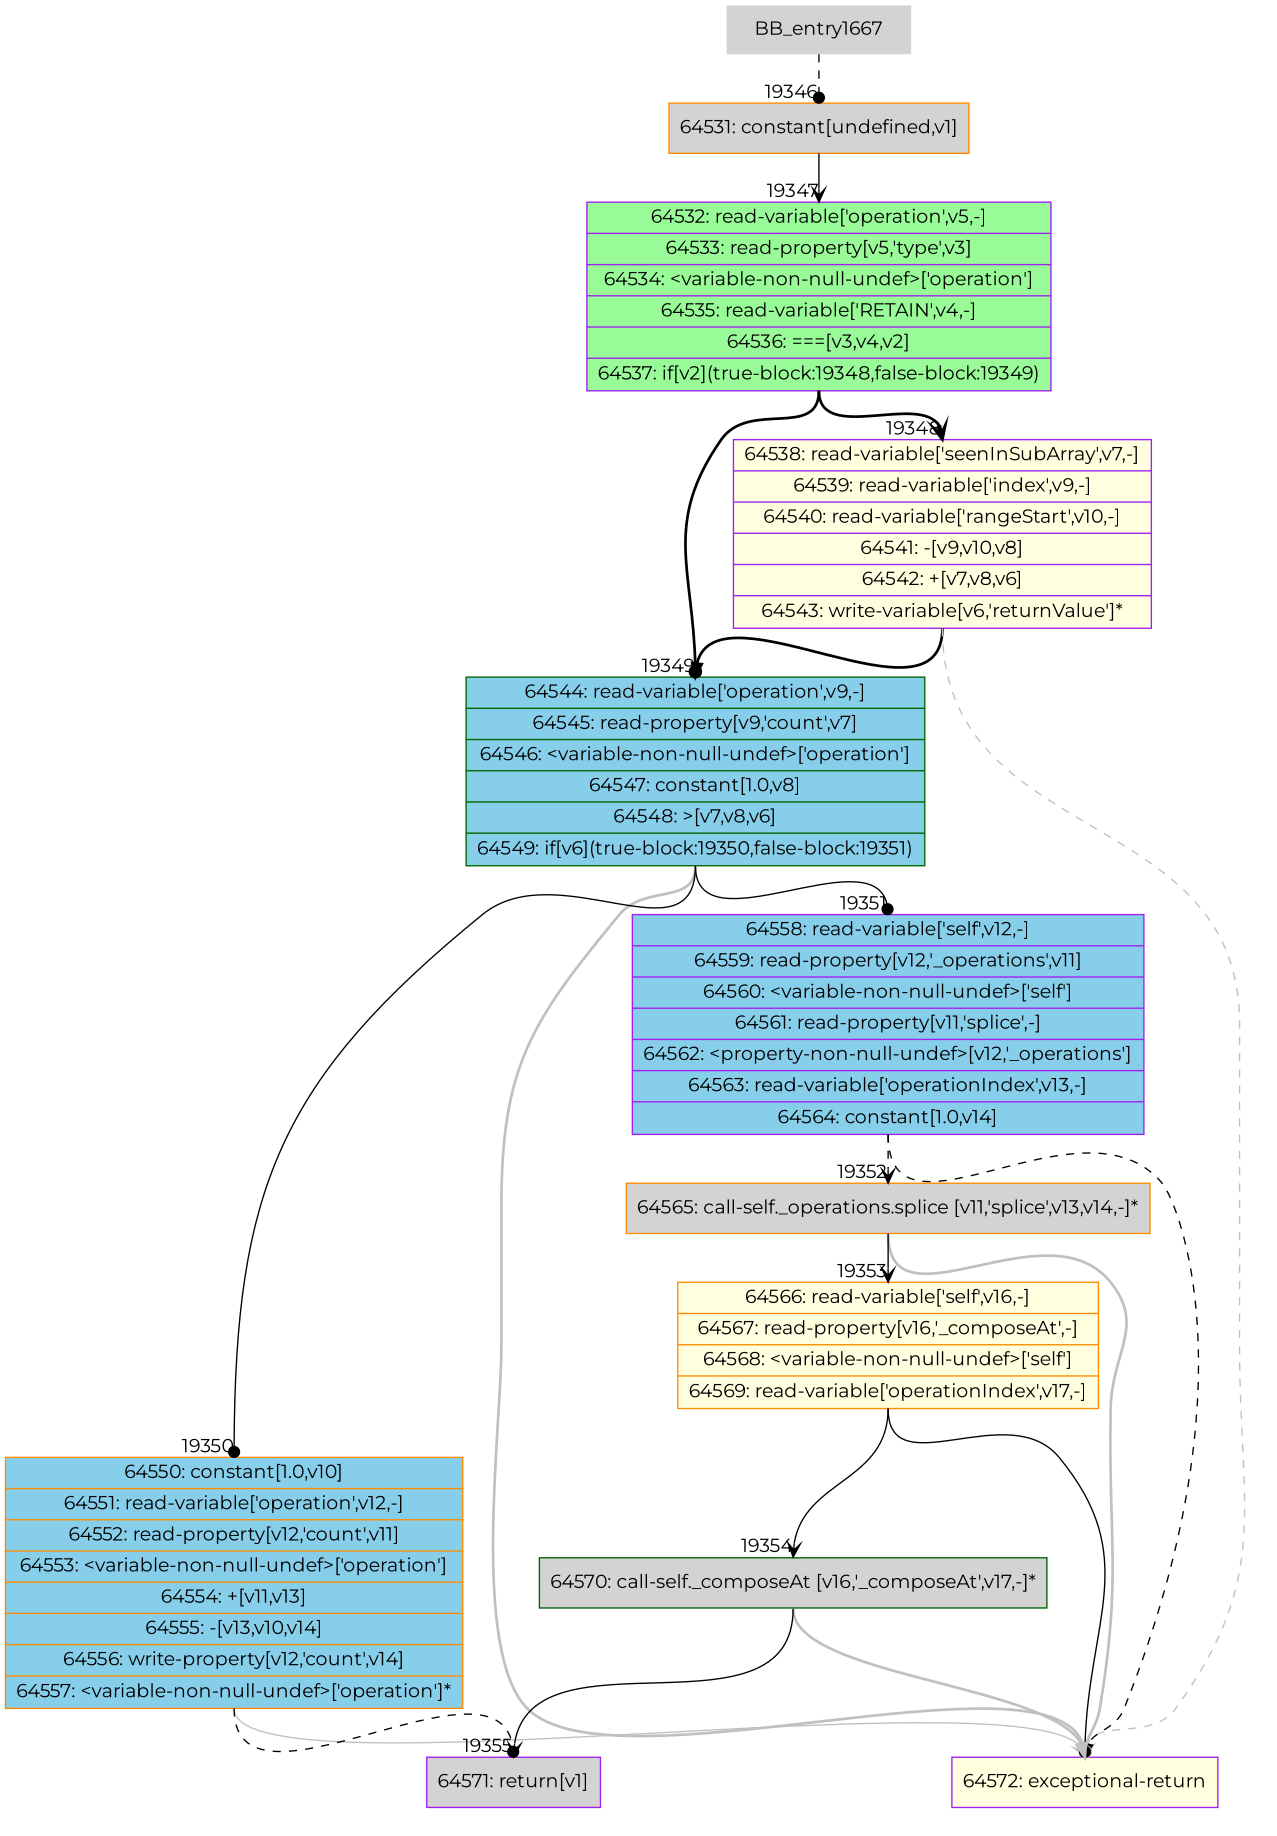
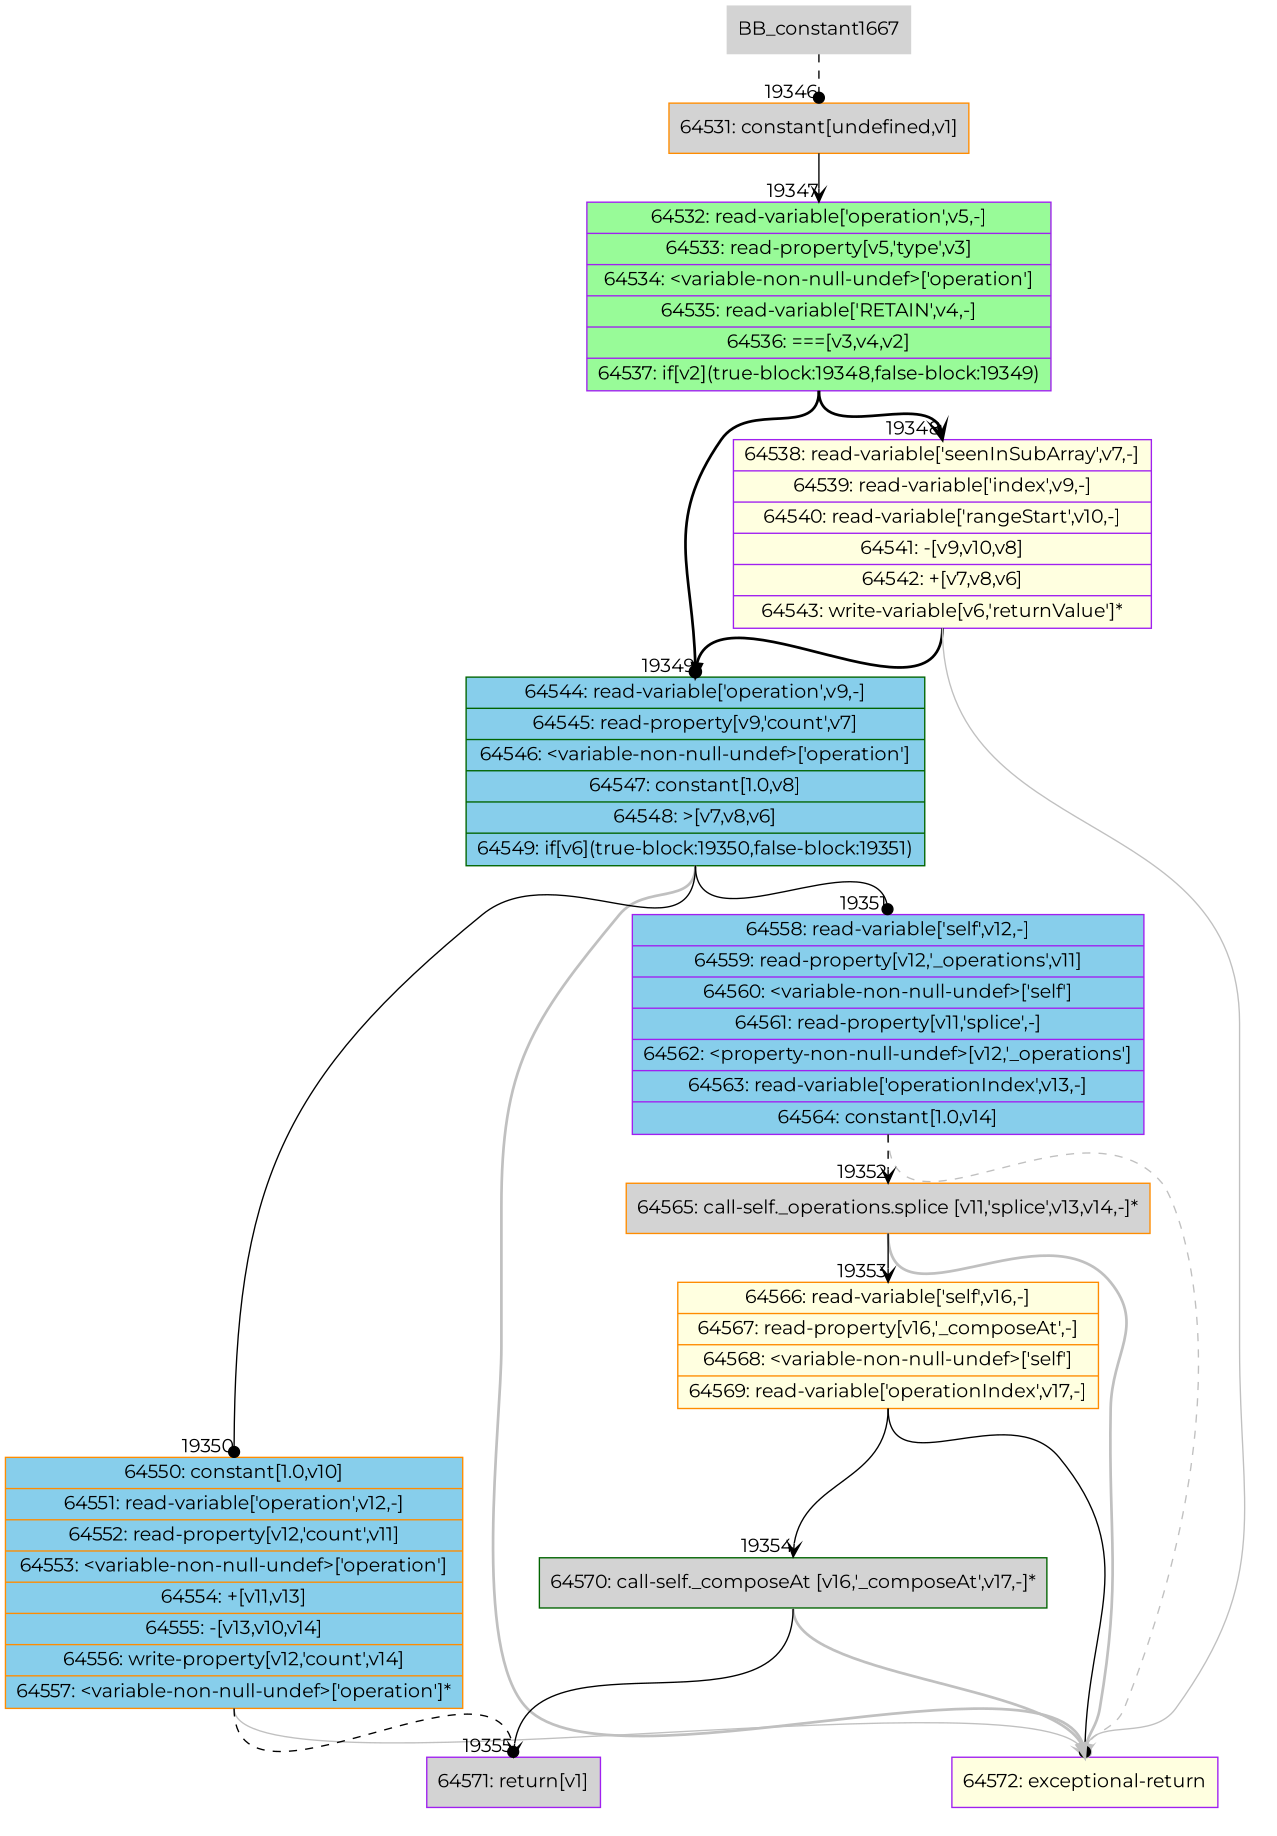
(819, 30) -> (819, 30)
(1240, 1162) -> (1240, 1162)
(1196, 1316) -> (1196, 1316)
